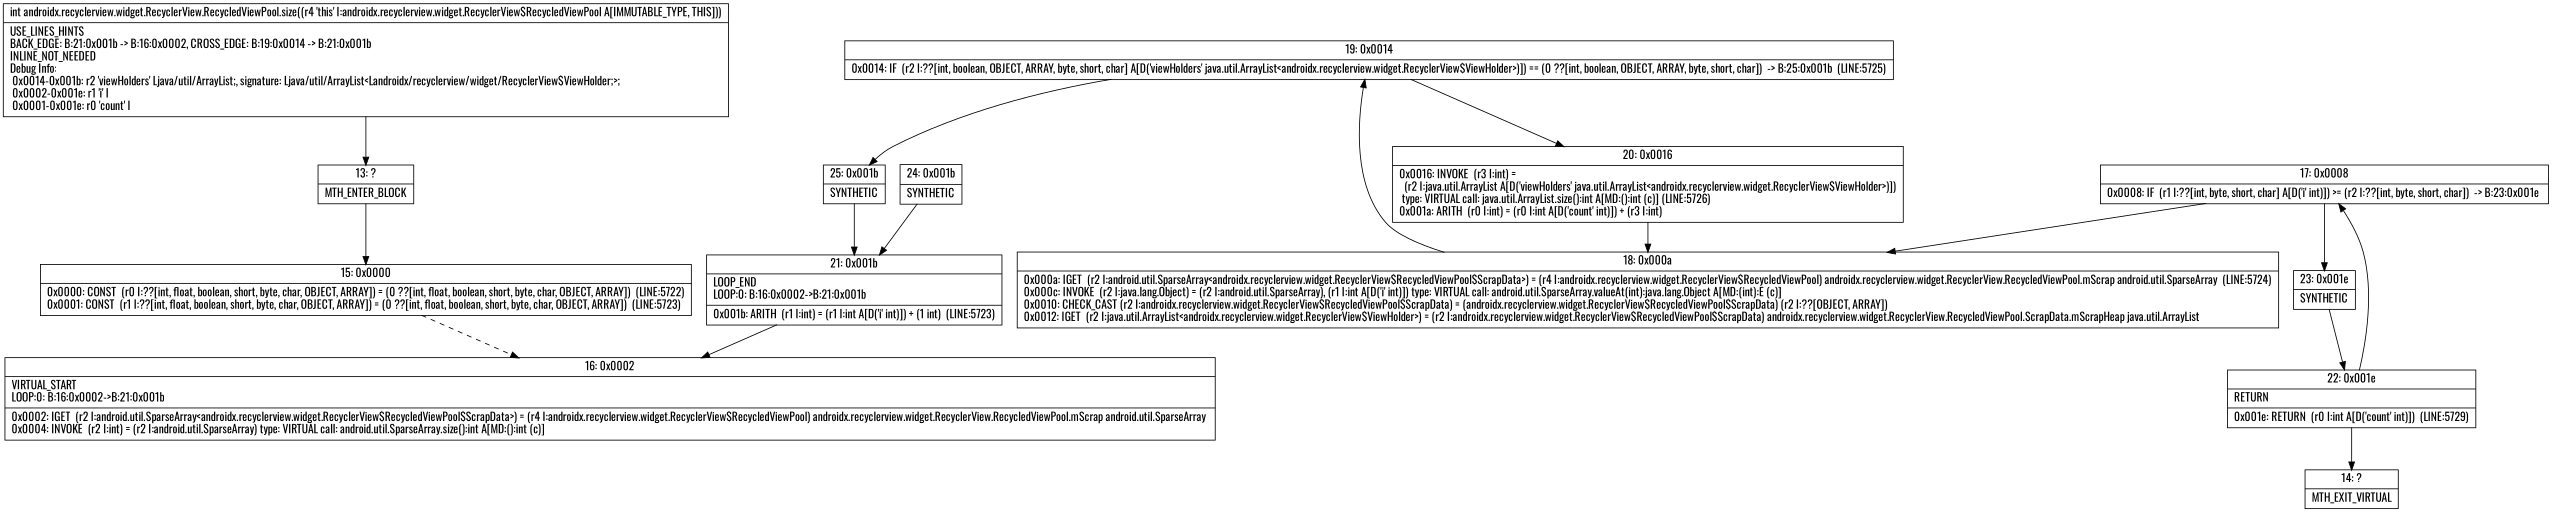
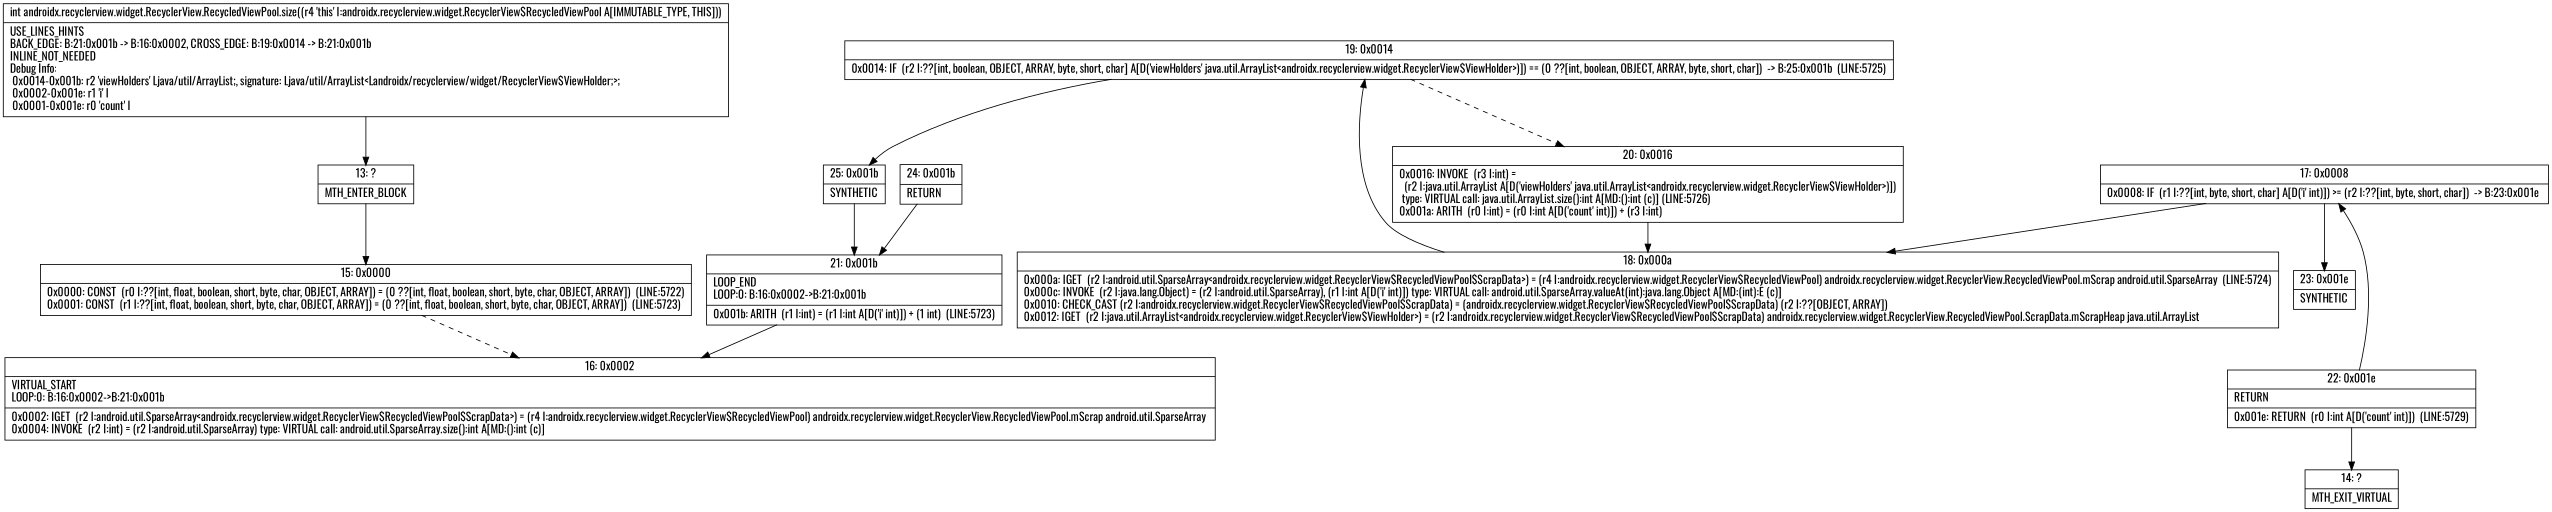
(1483, 111) -> (1483, 111)
(931, 194) -> (924, 194)
(2336, 335) -> none
